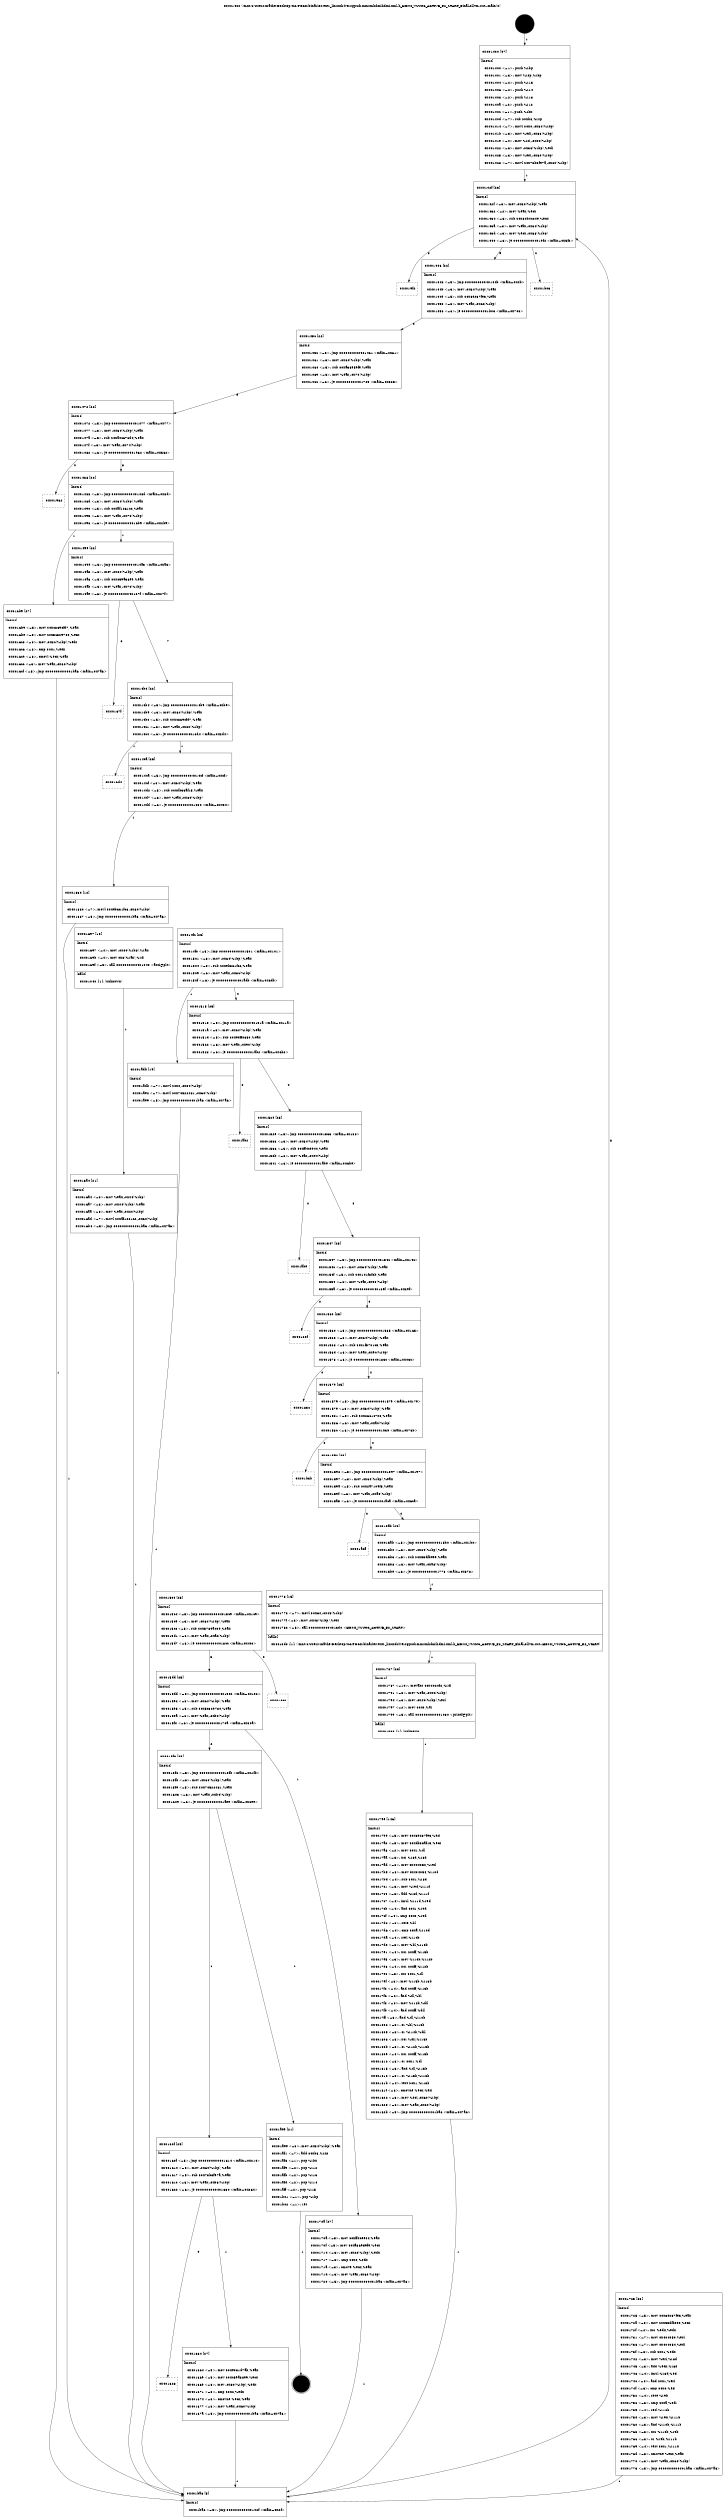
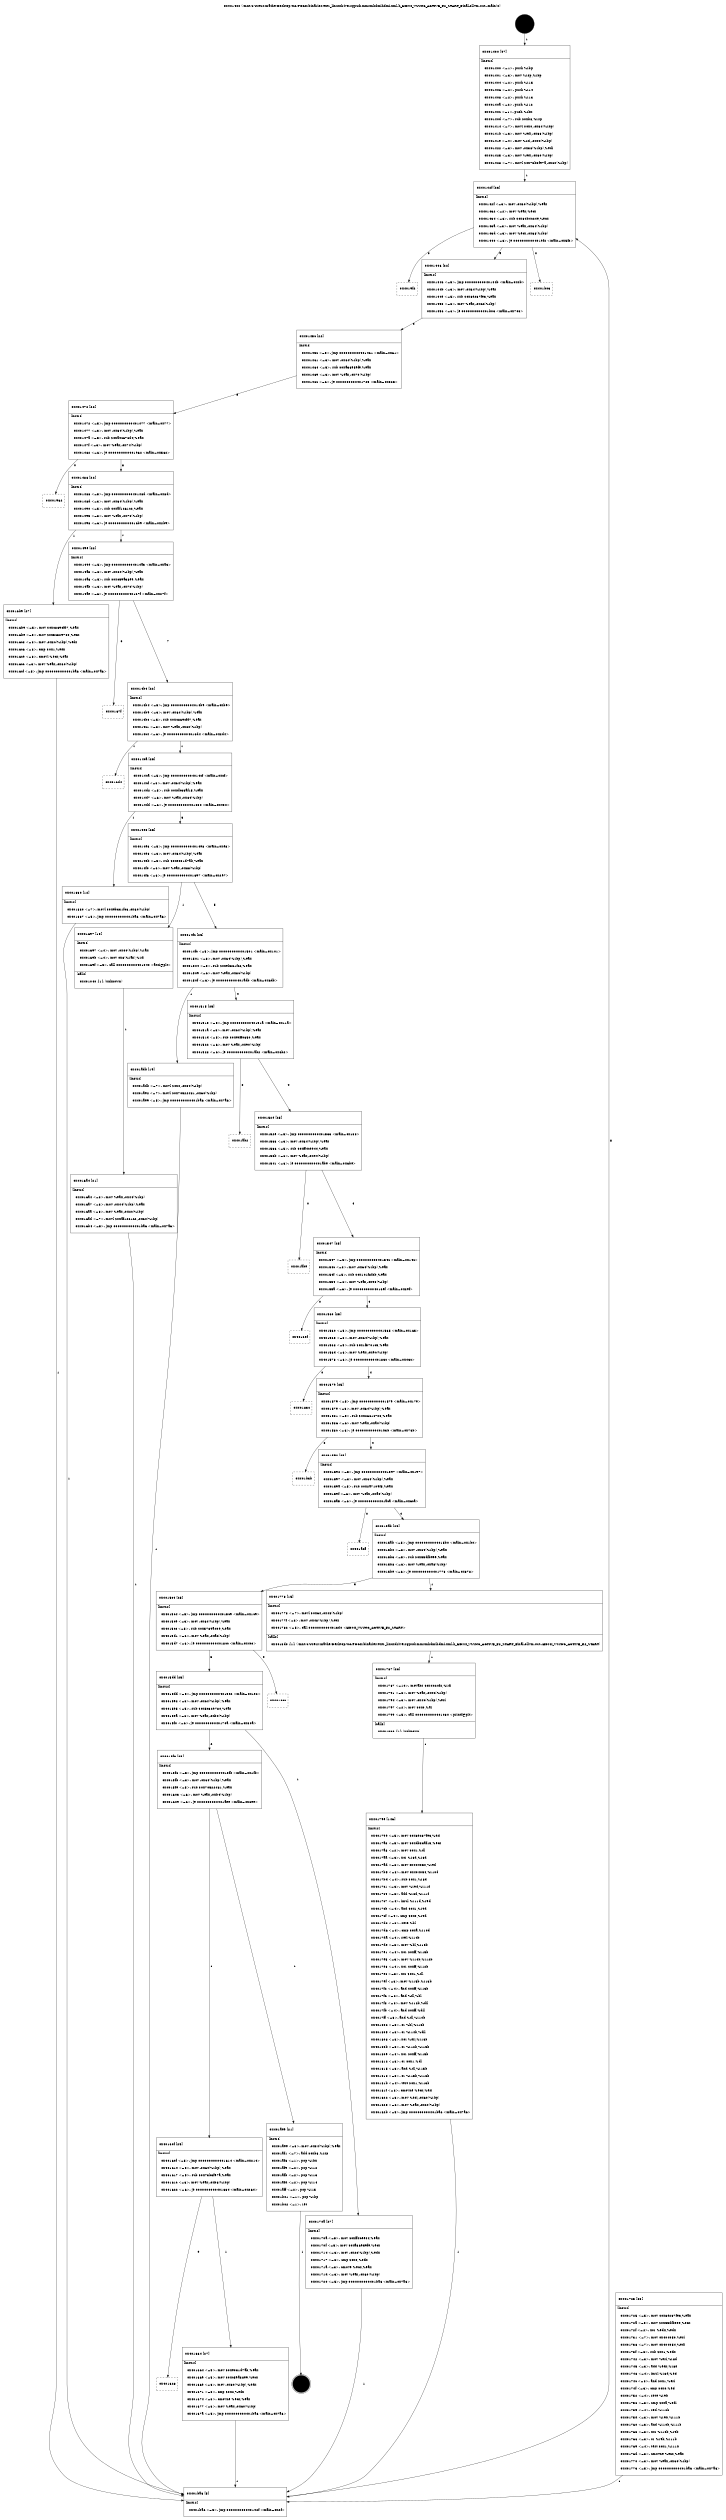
none -> (180, 853)
none -> (318, 1584)
